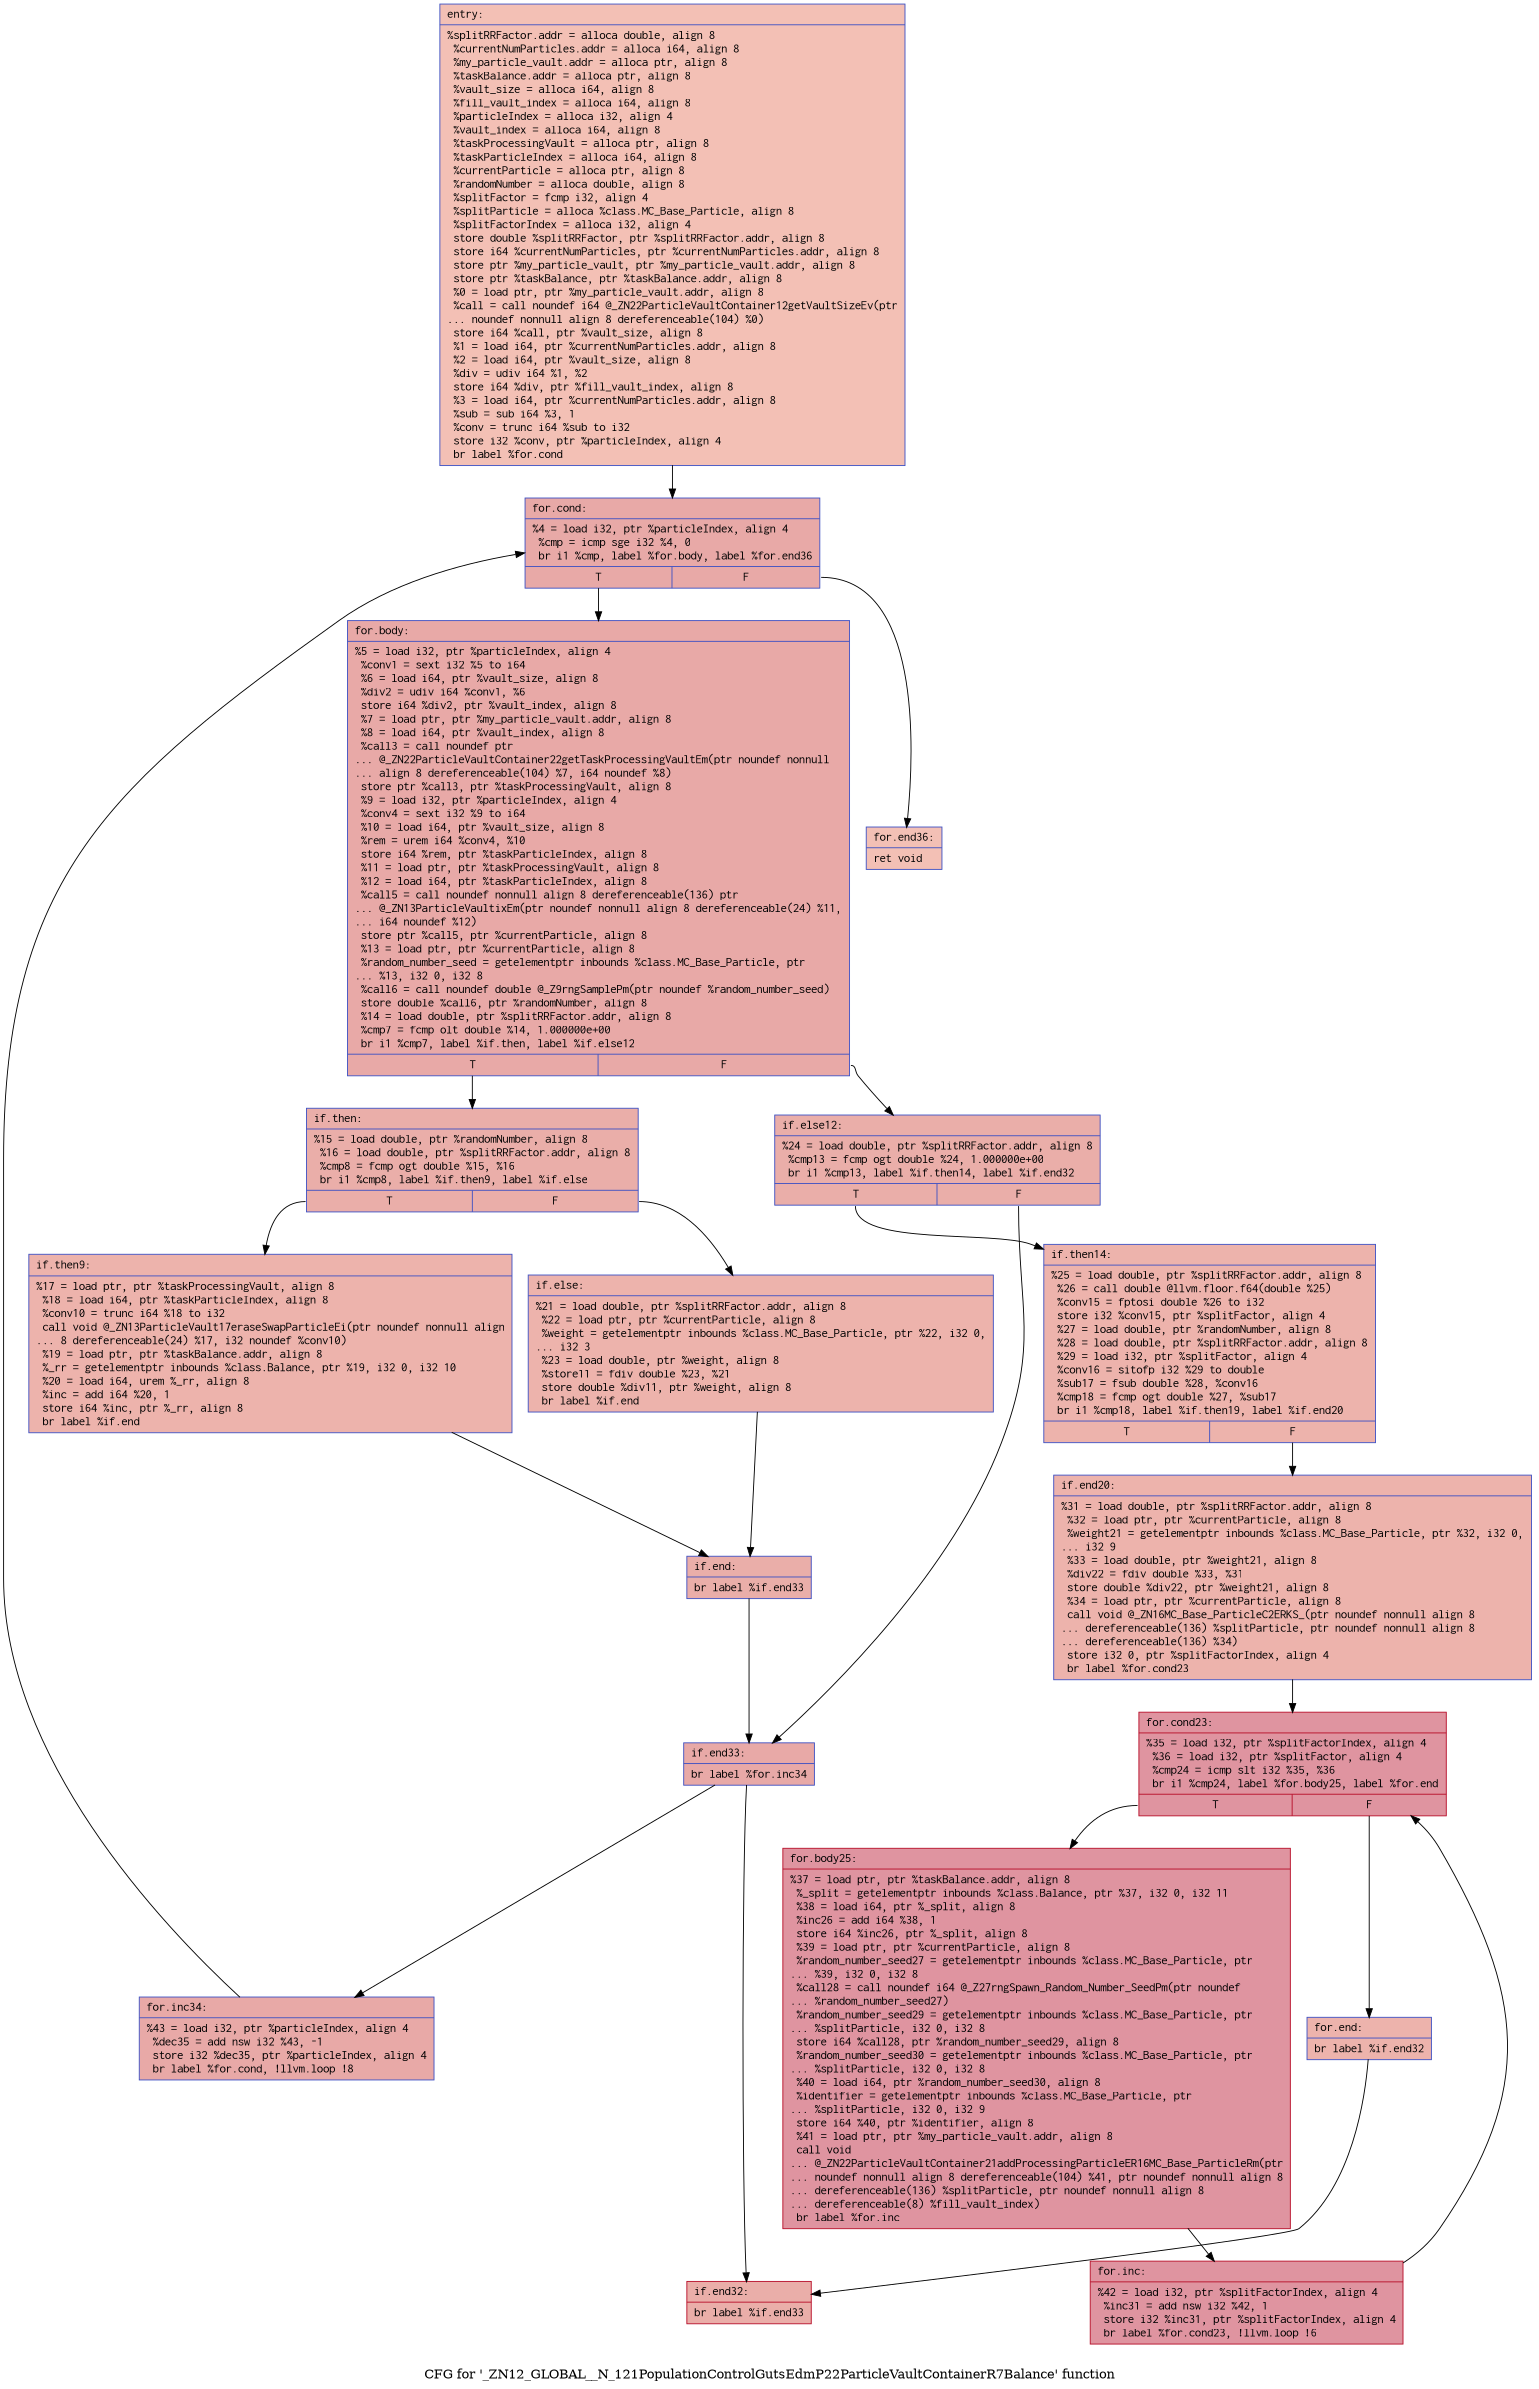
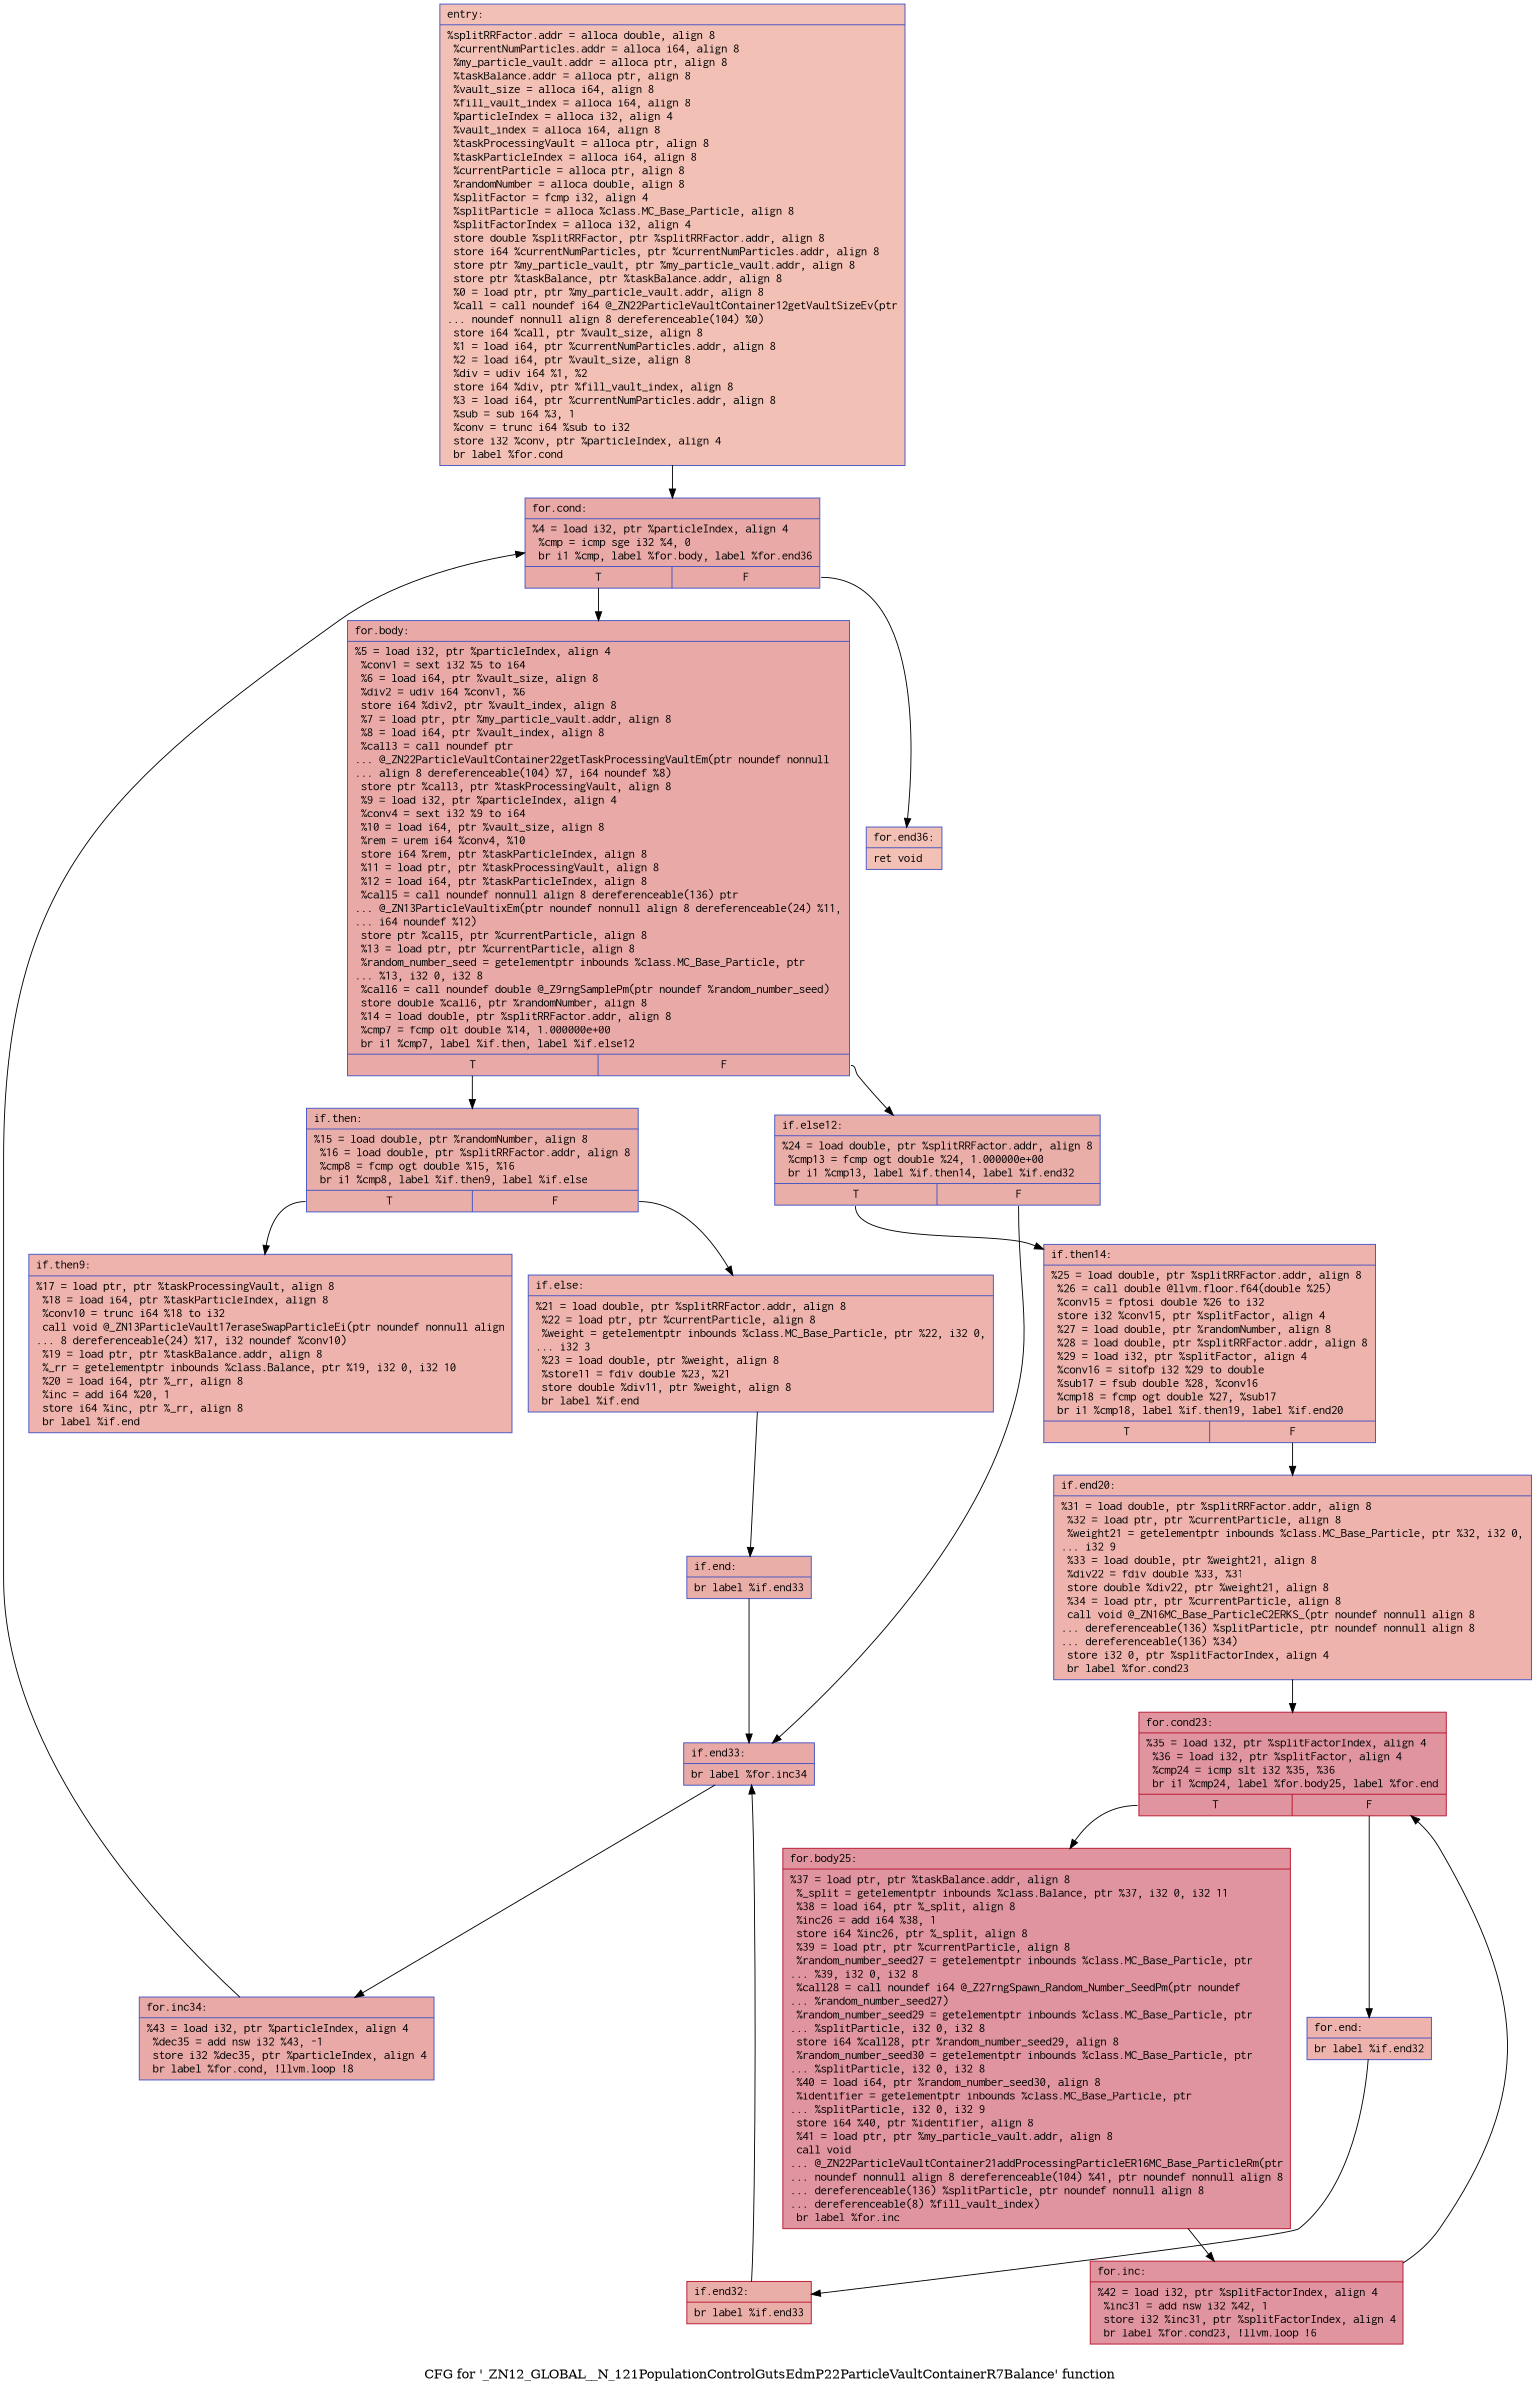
(143, 1381) -> (140, 1381)
(576, 1492) -> none
(743, 2029) -> (755, 2038)
